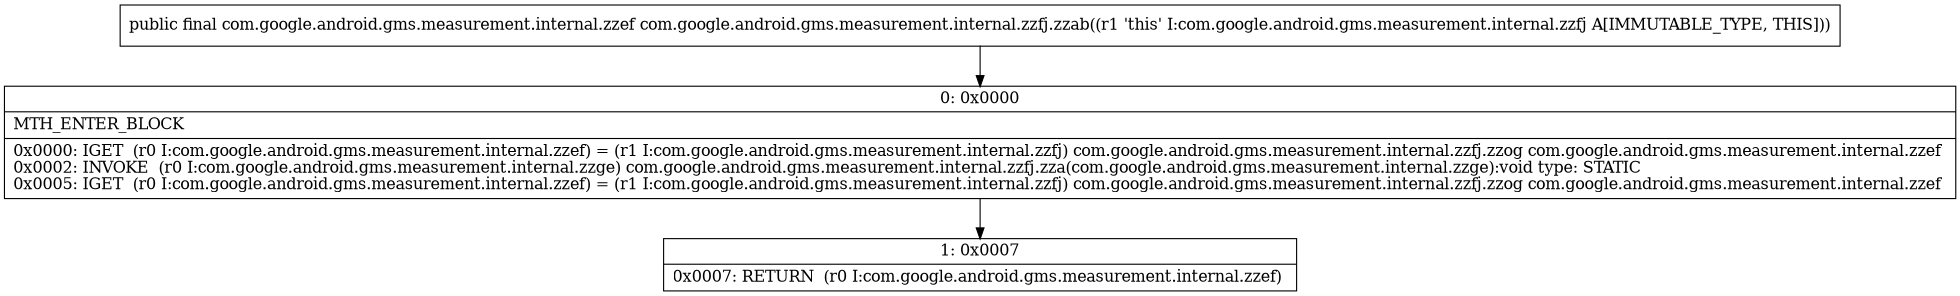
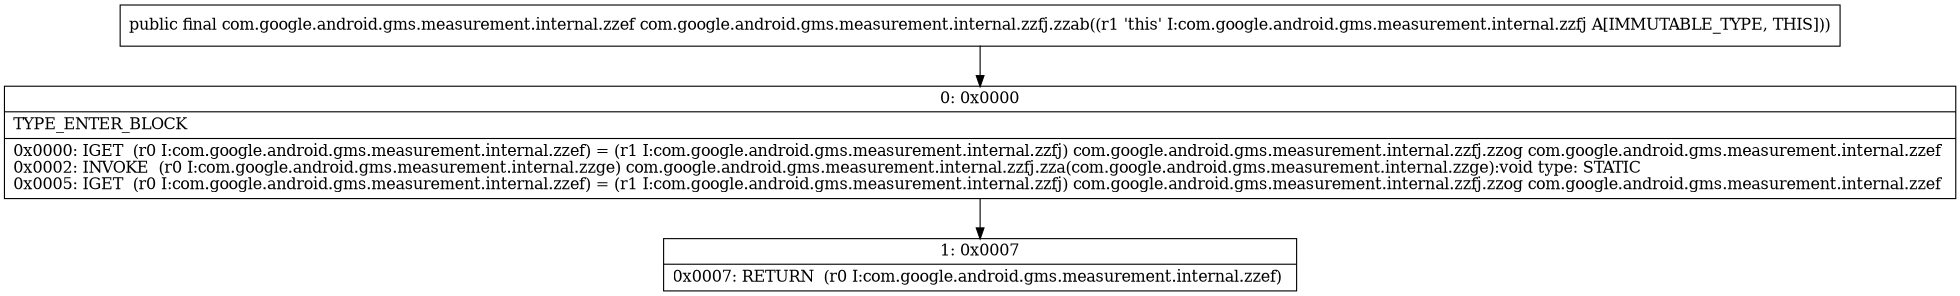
(99, 125) -> (101, 125)
